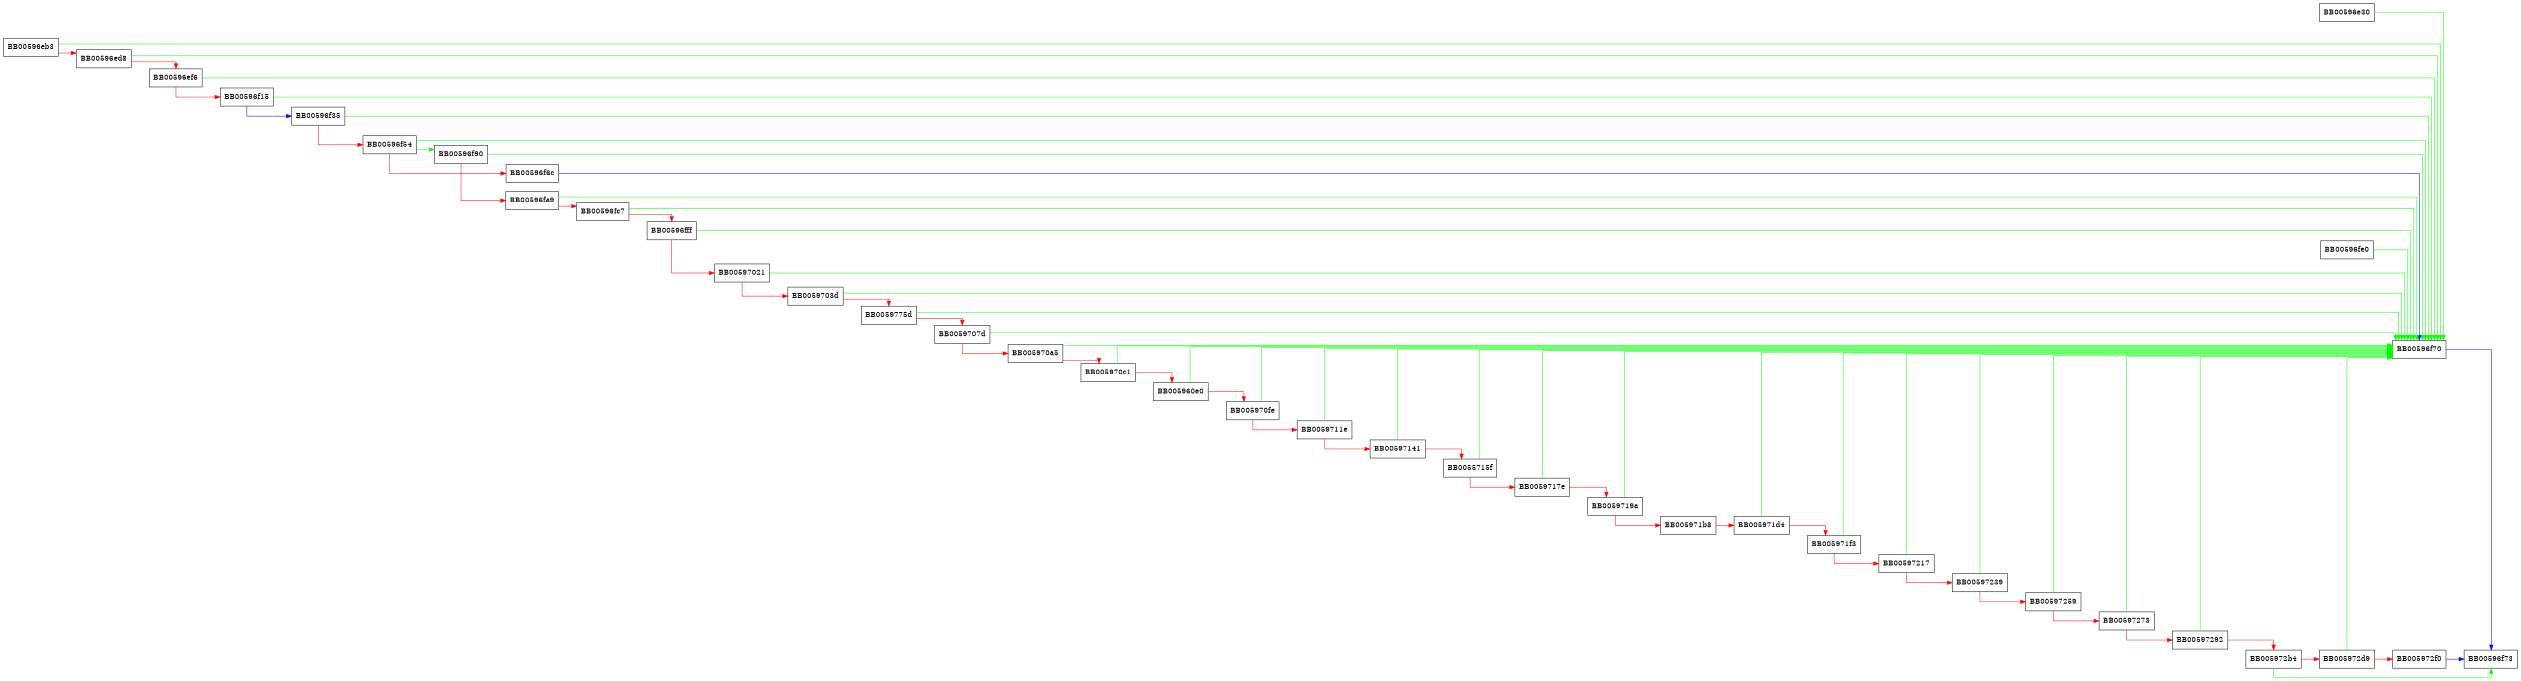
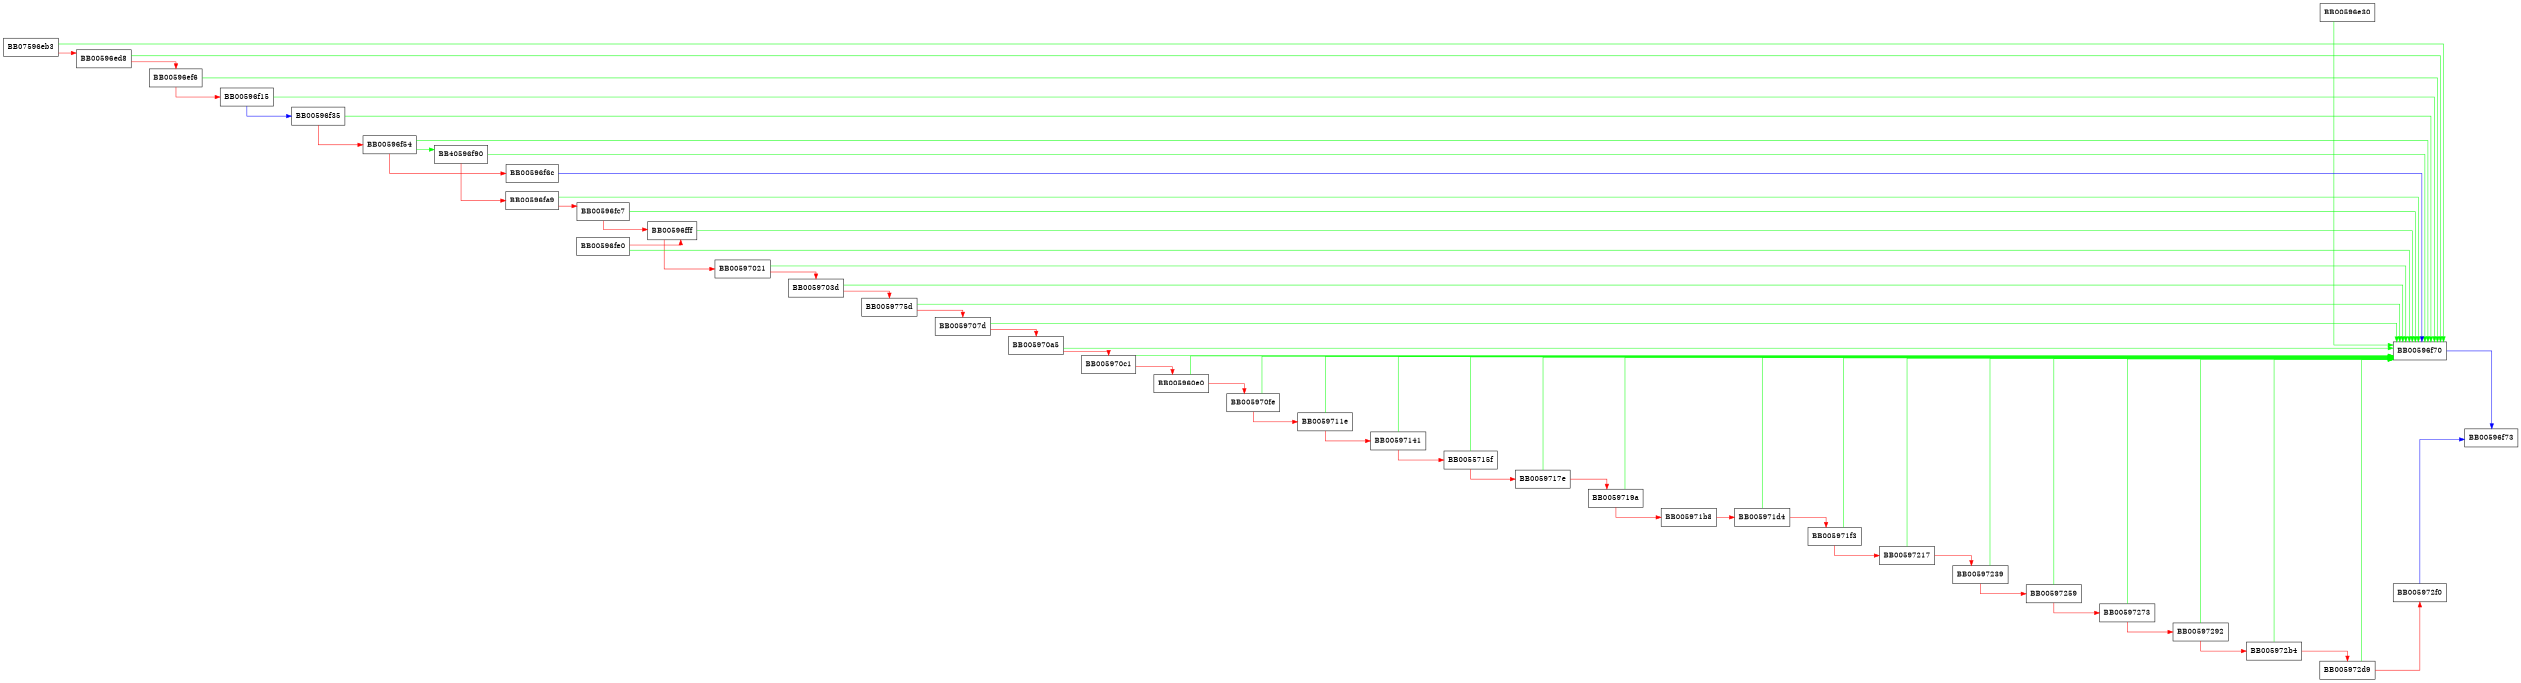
(31, 47) -> (31, 47)
(461, 154) -> (461, 154)
none -> (655, 245)
(2380, 677) -> (2274, 444)
